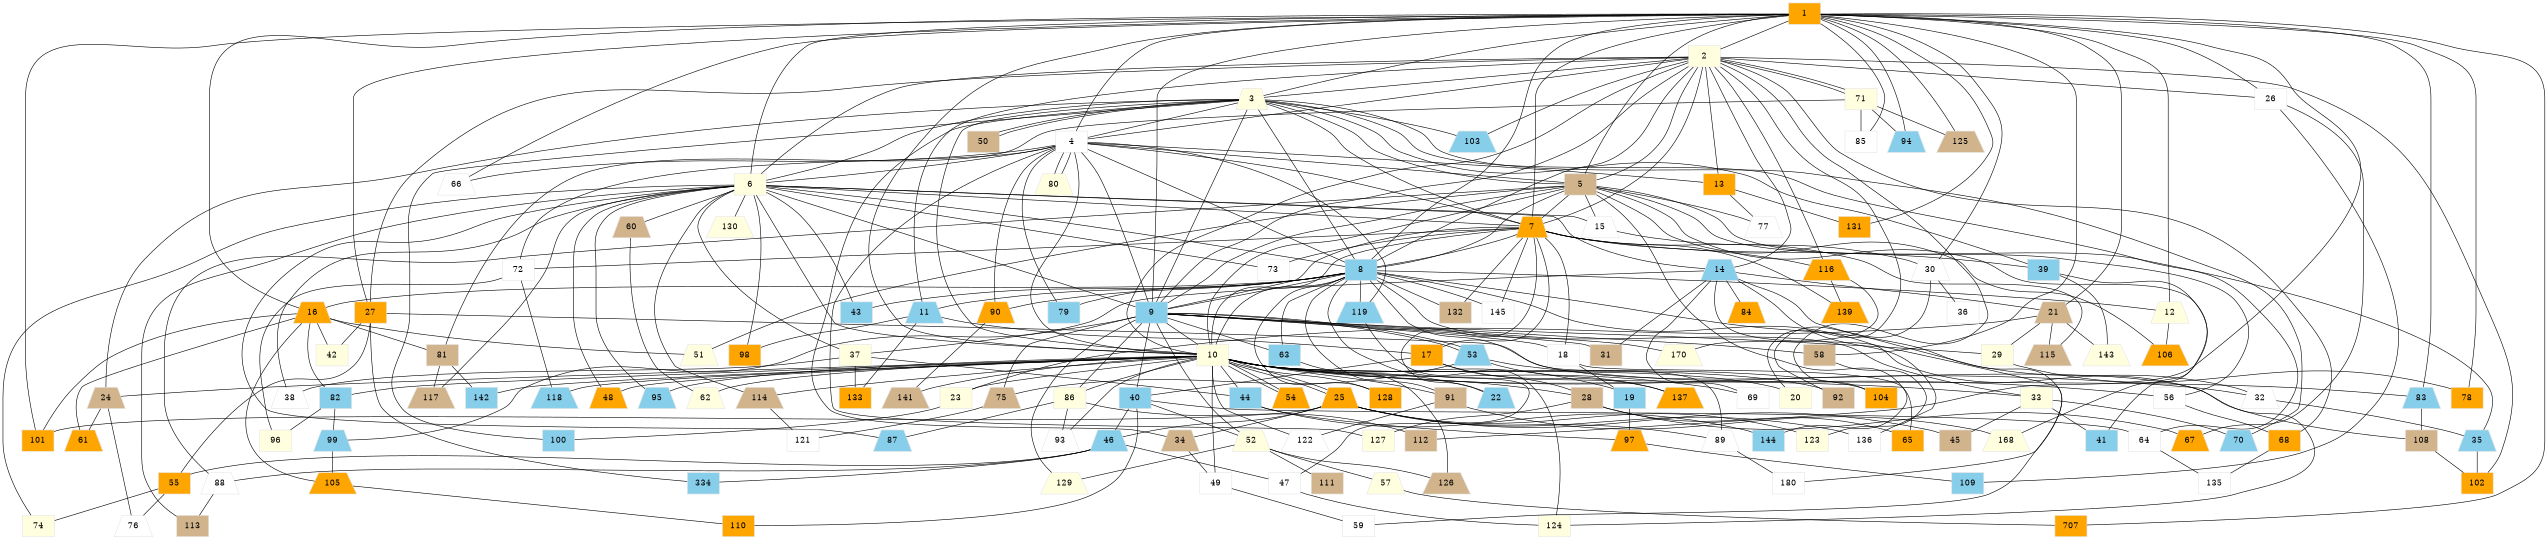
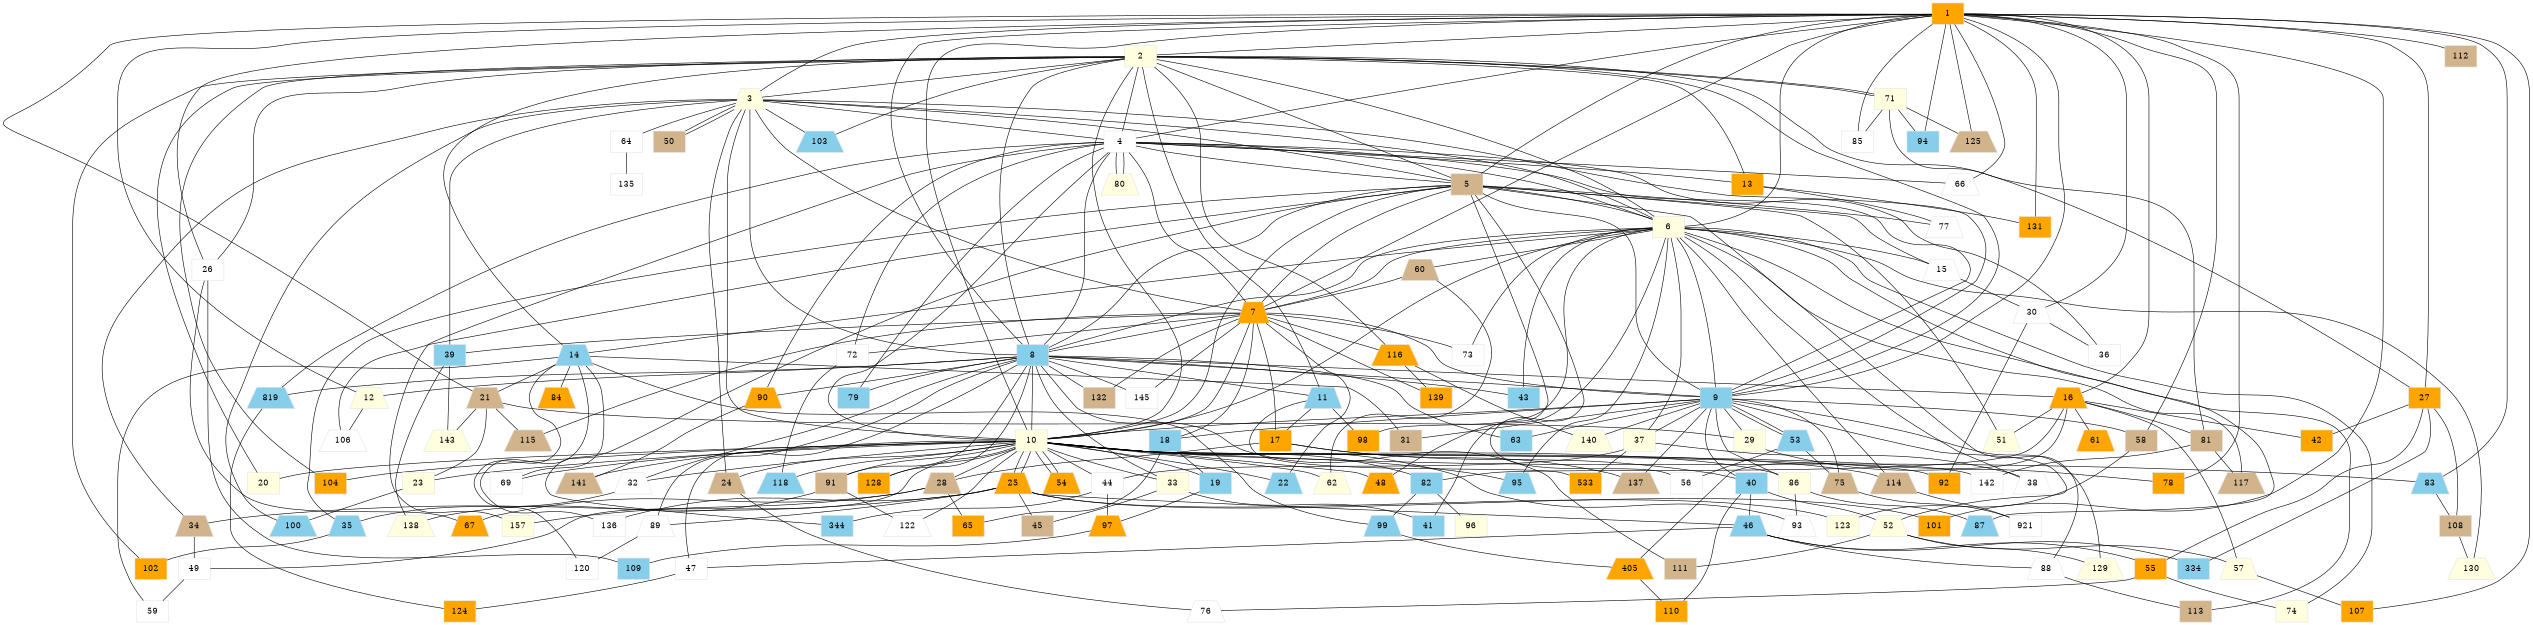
(1907, 142) -> (1923, 142)
(1662, 158) -> (1351, 291)
none -> (1640, 179)
none -> (1569, 199)
(325, 288) -> none
(1360, 313) -> (271, 398)
(1845, 313) -> (1436, 398)
(153, 339) -> (2186, 454)
(332, 355) -> (2317, 441)
(1563, 355) -> (1165, 441)
(1679, 355) -> (1589, 441)
(2165, 355) -> (343, 441)
(1578, 377) -> (1676, 441)
(482, 398) -> (1987, 483)
(855, 398) -> (1586, 483)
(1245, 398) -> (1108, 483)
(1587, 398) -> (942, 483)
(1680, 398) -> (1636, 483)
(1838, 398) -> (1944, 483)
(1542, 412) -> none
(1165, 414) -> none
(2268, 414) -> (1222, 437)
(95, 419) -> none
(559, 441) -> (293, 526)
(803, 441) -> (2026, 526)
(1378, 441) -> (518, 526)
(1768, 441) -> (837, 526)
(2006, 441) -> (411, 526)
(2239, 441) -> none
(2284, 441) -> none
(2449, 462) -> (2464, 547)
(333, 483) -> (1630, 569)
(1446, 483) -> none
(1789, 483) -> (582, 569)
(1554, 526) -> (460, 611)
(2071, 526) -> (2357, 611)
